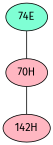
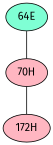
(27, 17) -> (27, 17)
(27, 128) -> (27, 128)
